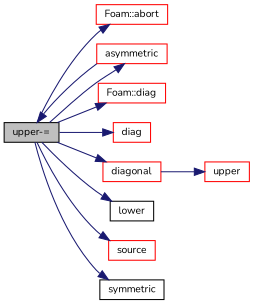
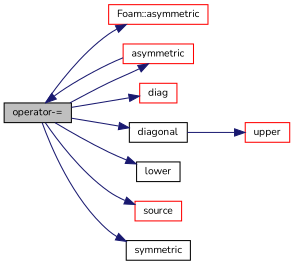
(132, 14) -> (158, 14)
(132, 93) -> none
(32, 132) -> (38, 113)
(132, 172) -> (158, 132)
